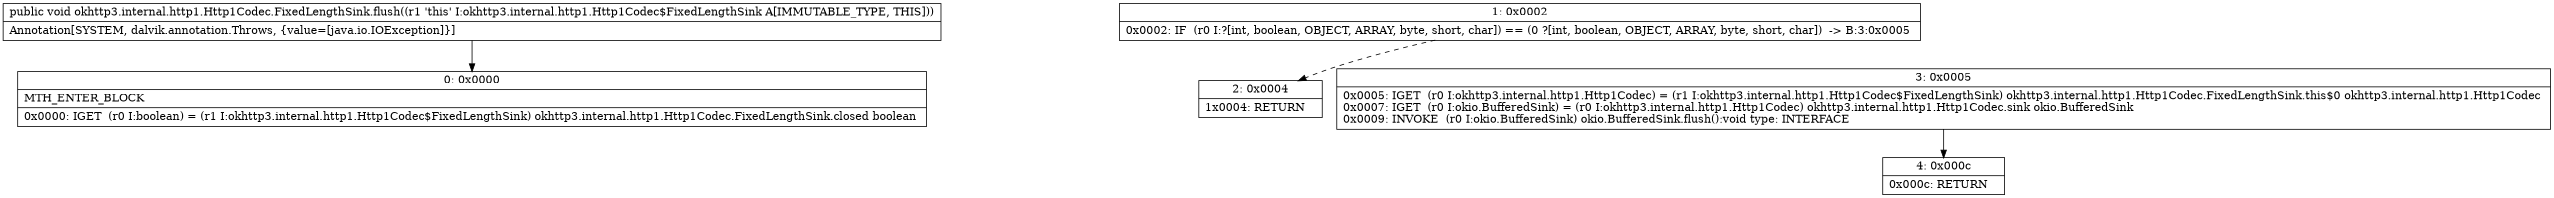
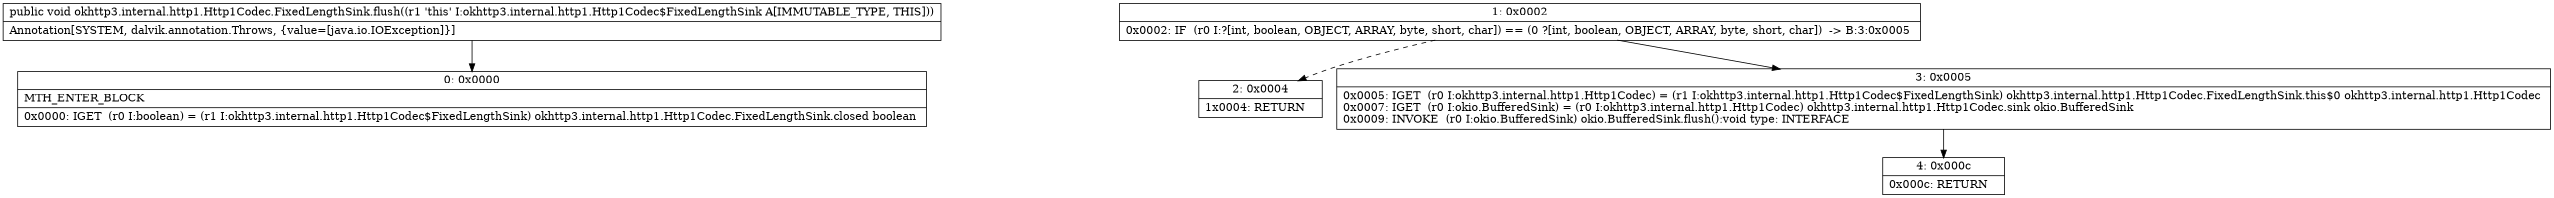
none -> (1695, 54)
